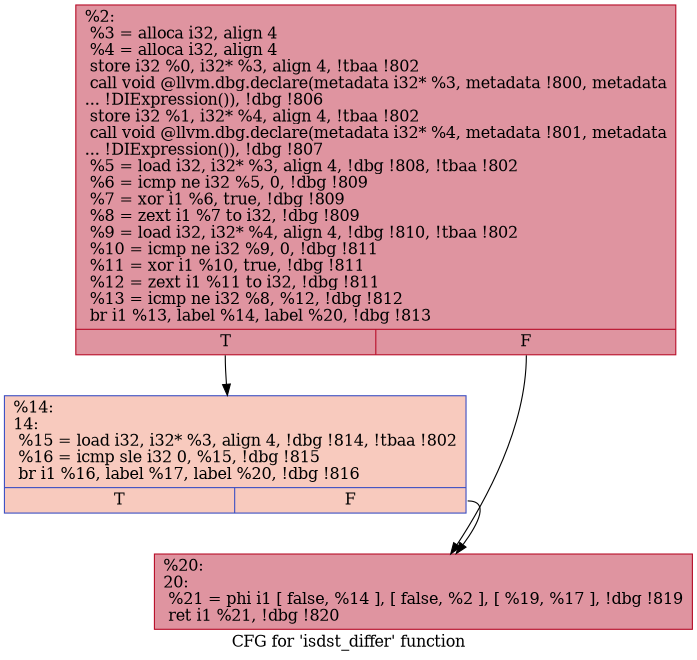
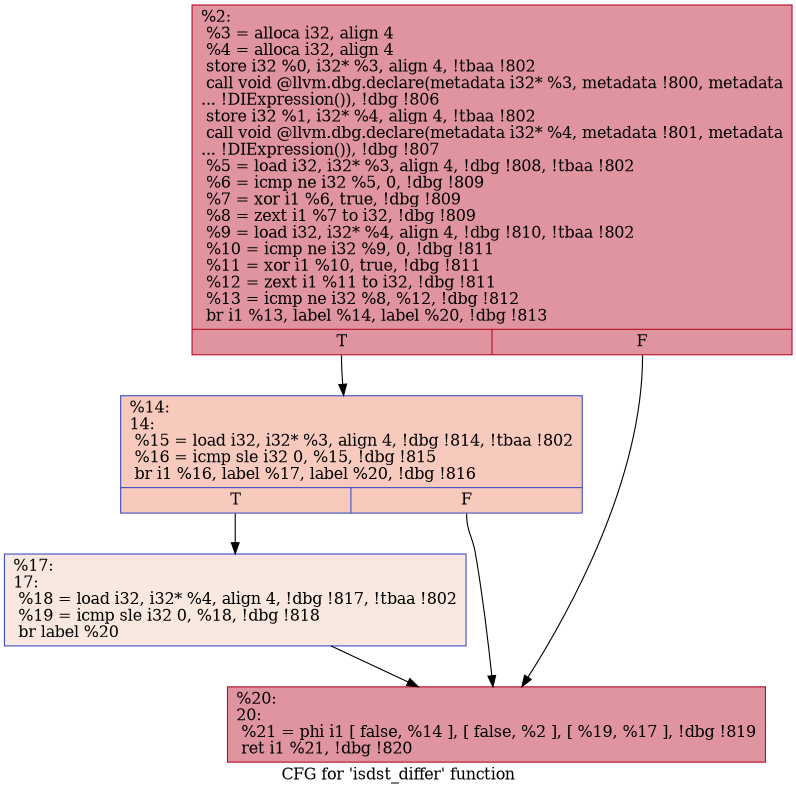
none -> (235, 600)
